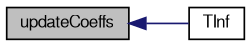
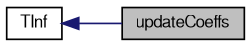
(167, 23) -> (101, 23)
